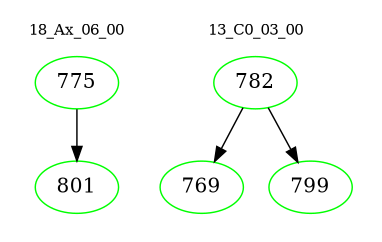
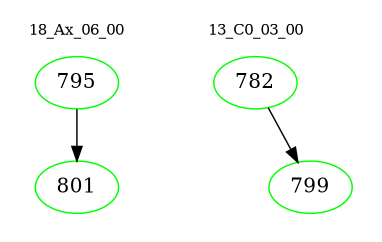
(77, 83) -> (77, 83)
(202, 187) -> none
